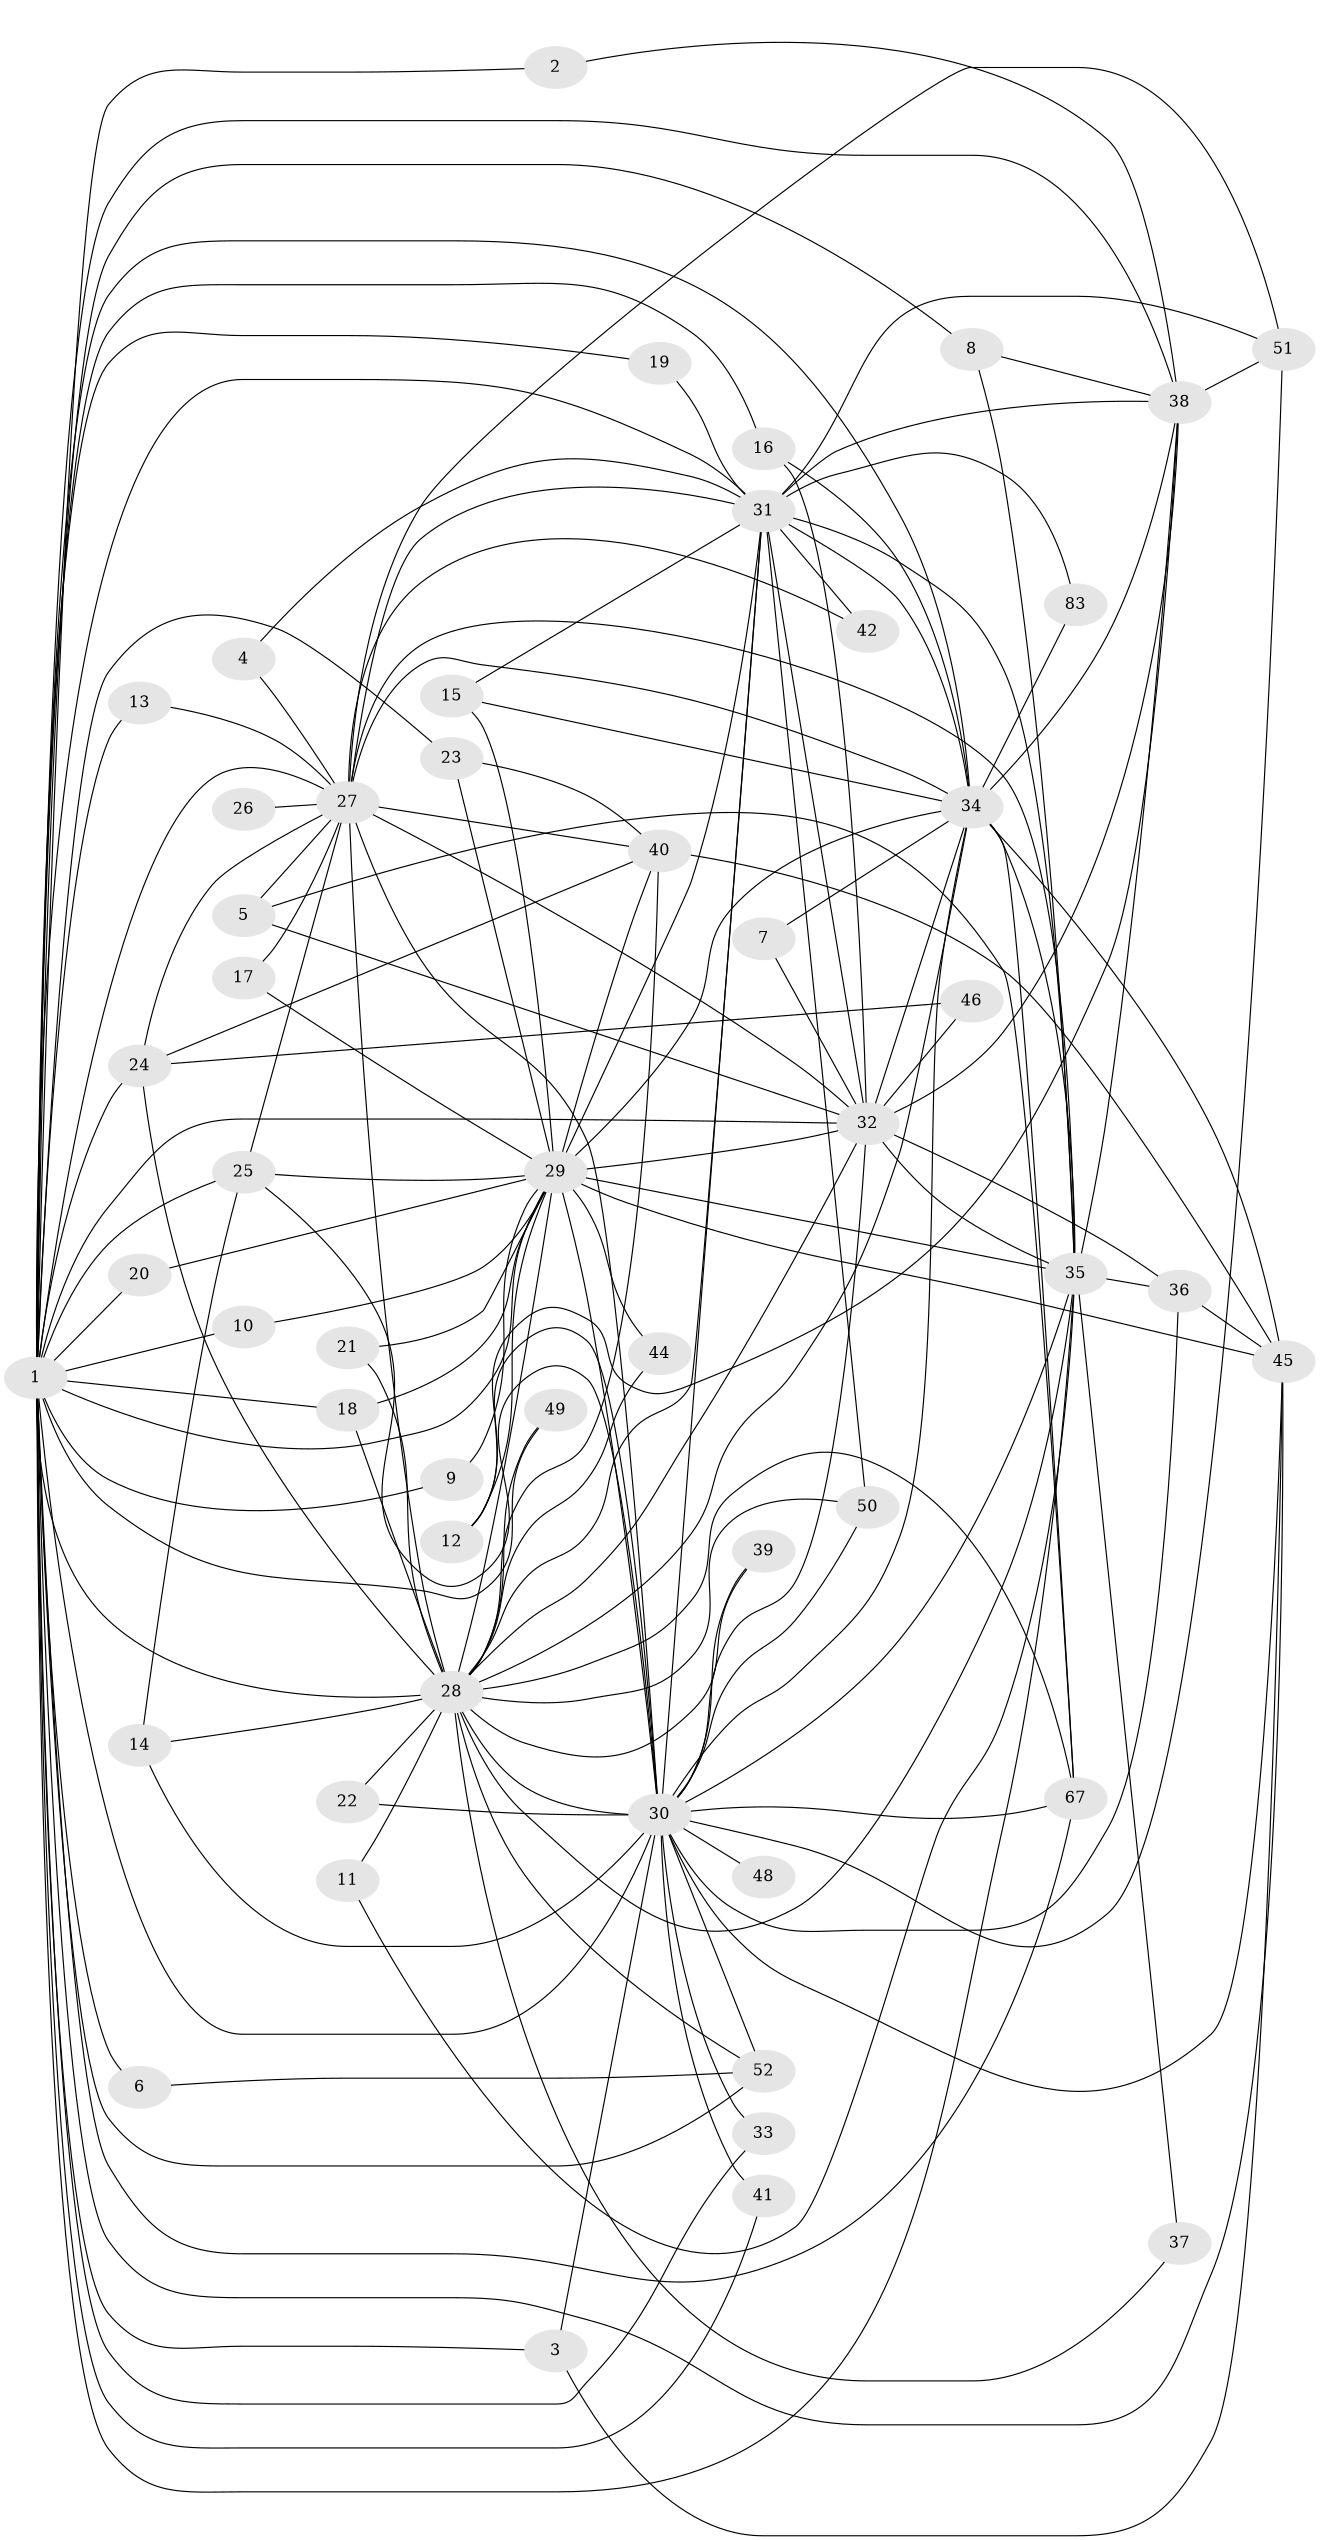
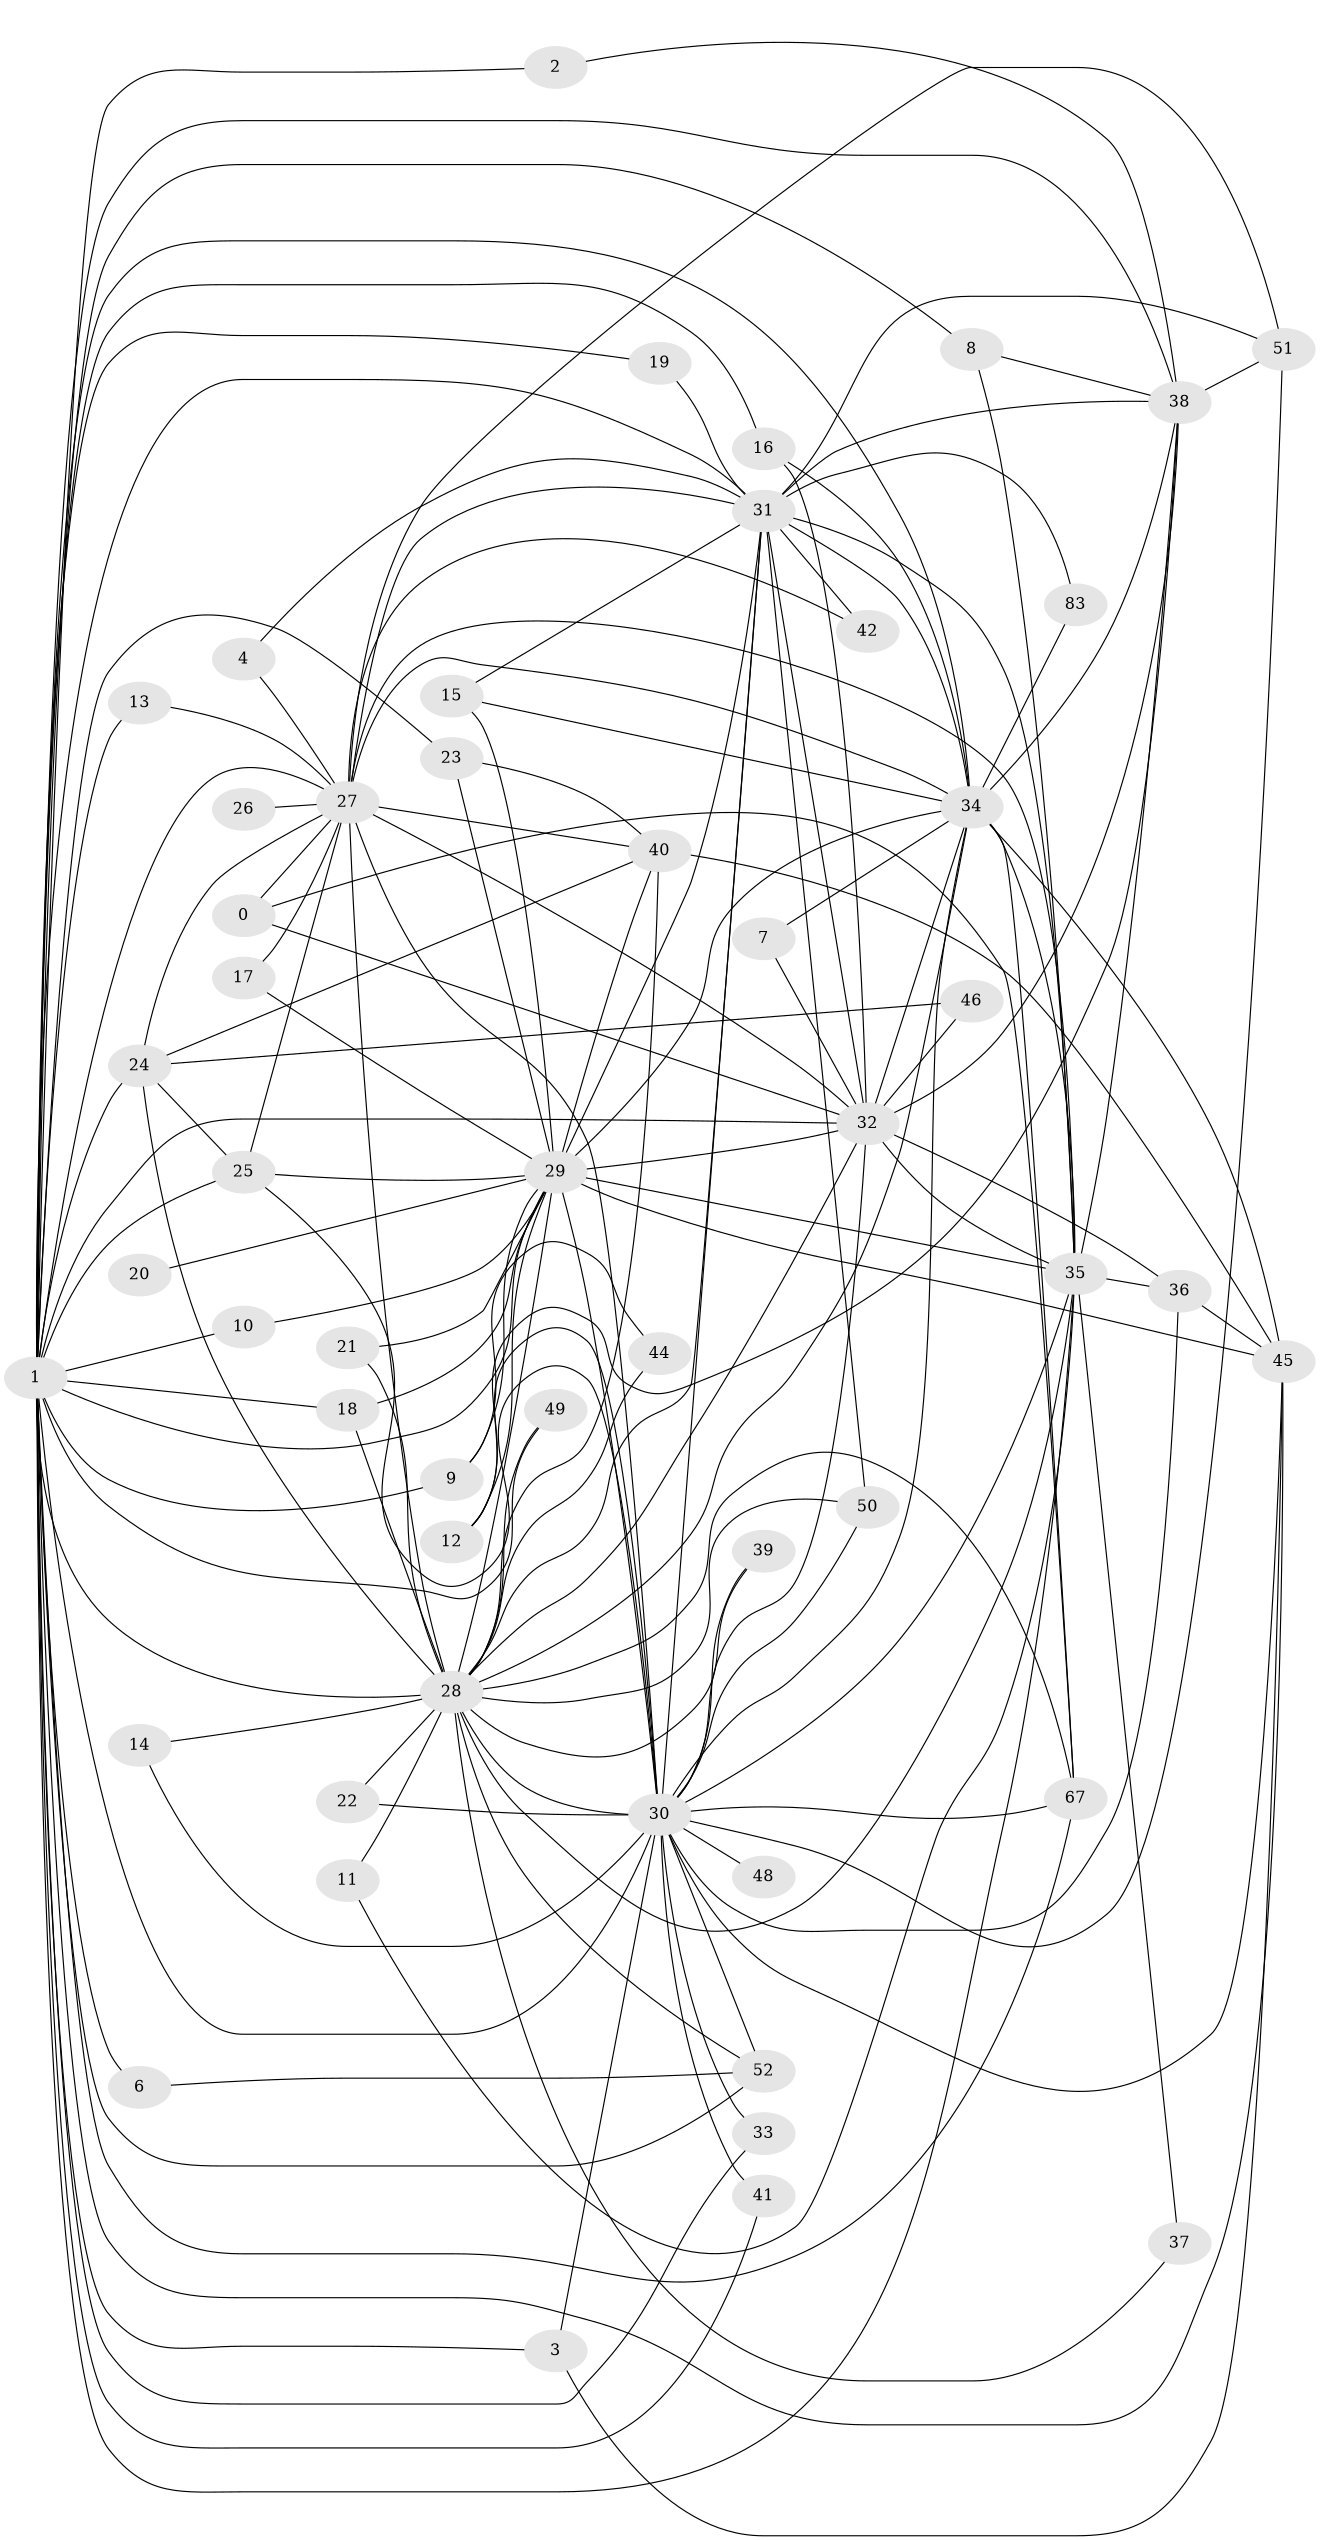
(244, 916) -> (244, 916)
(598, 1232) -> (493, 1311)
(88, 1326) -> none
(183, 1457) -> (192, 1119)
